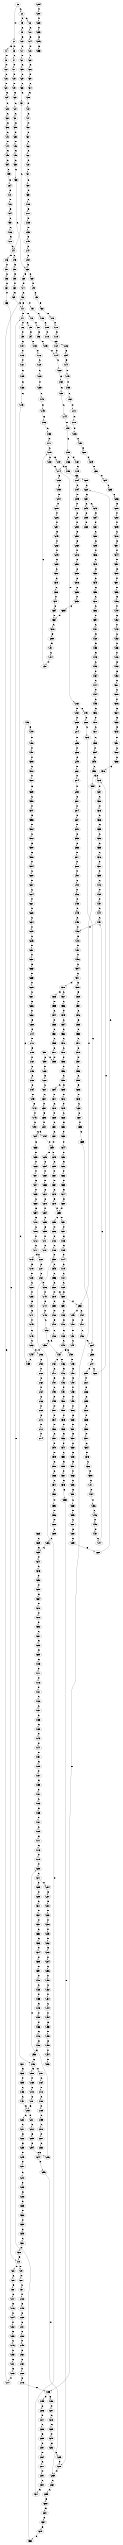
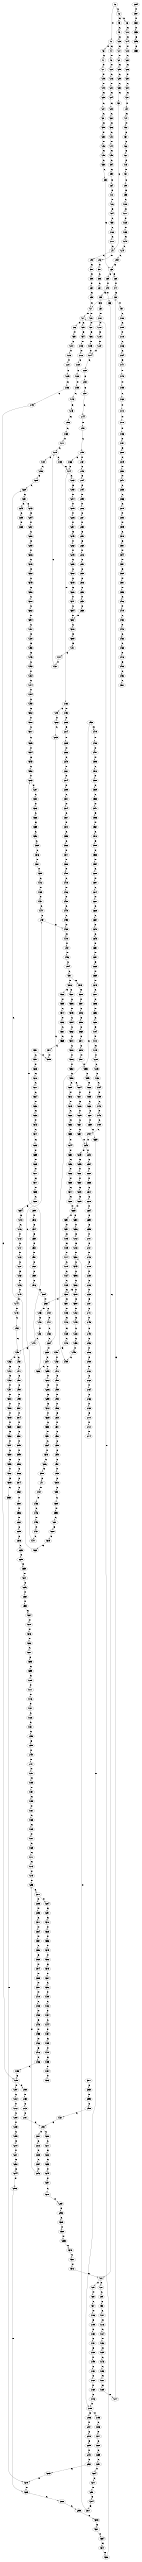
(116, 689) -> none
(43, 1547) -> (19, 1545)
